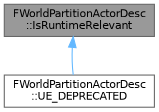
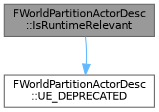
(72, 61) -> (86, 50)
